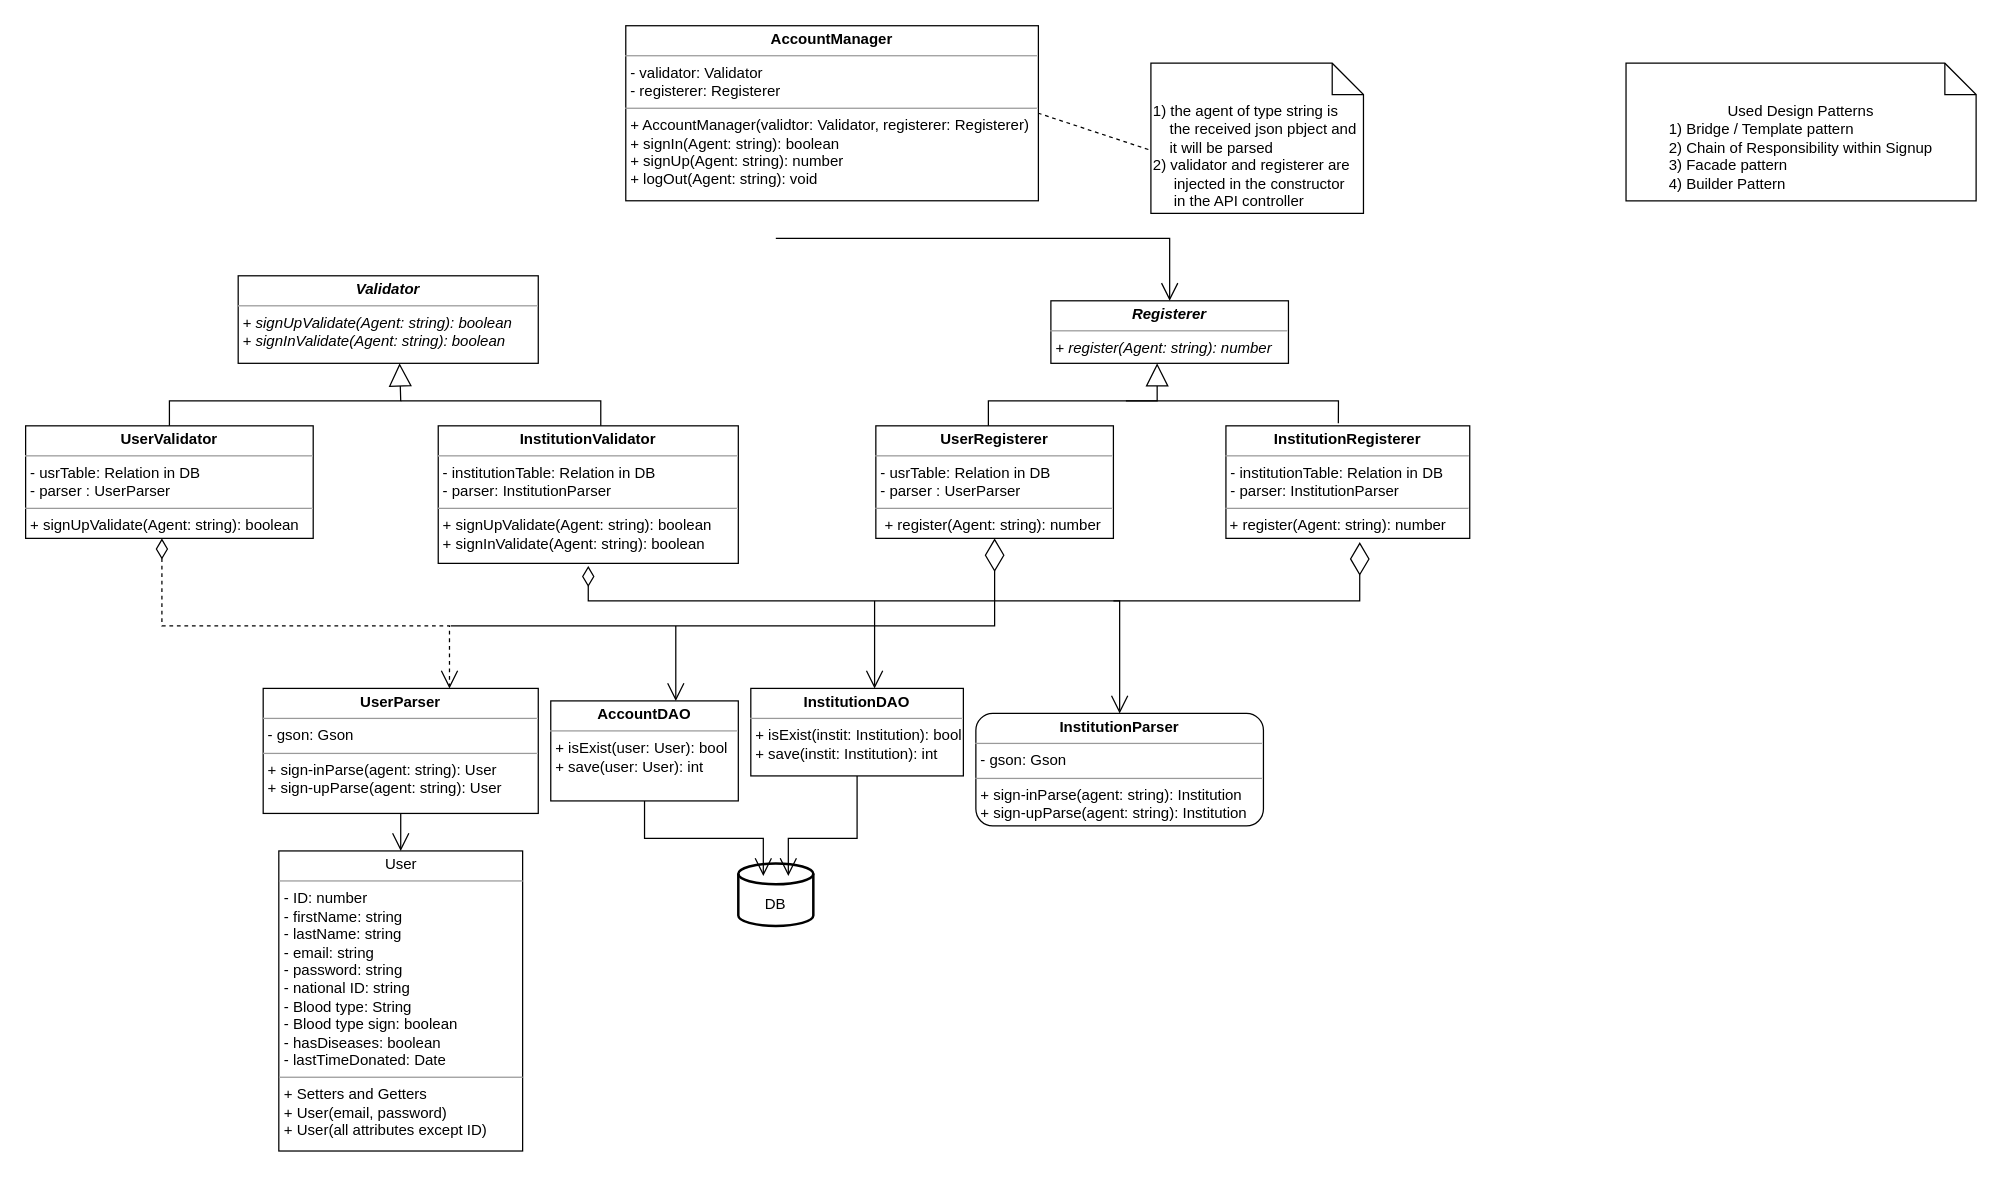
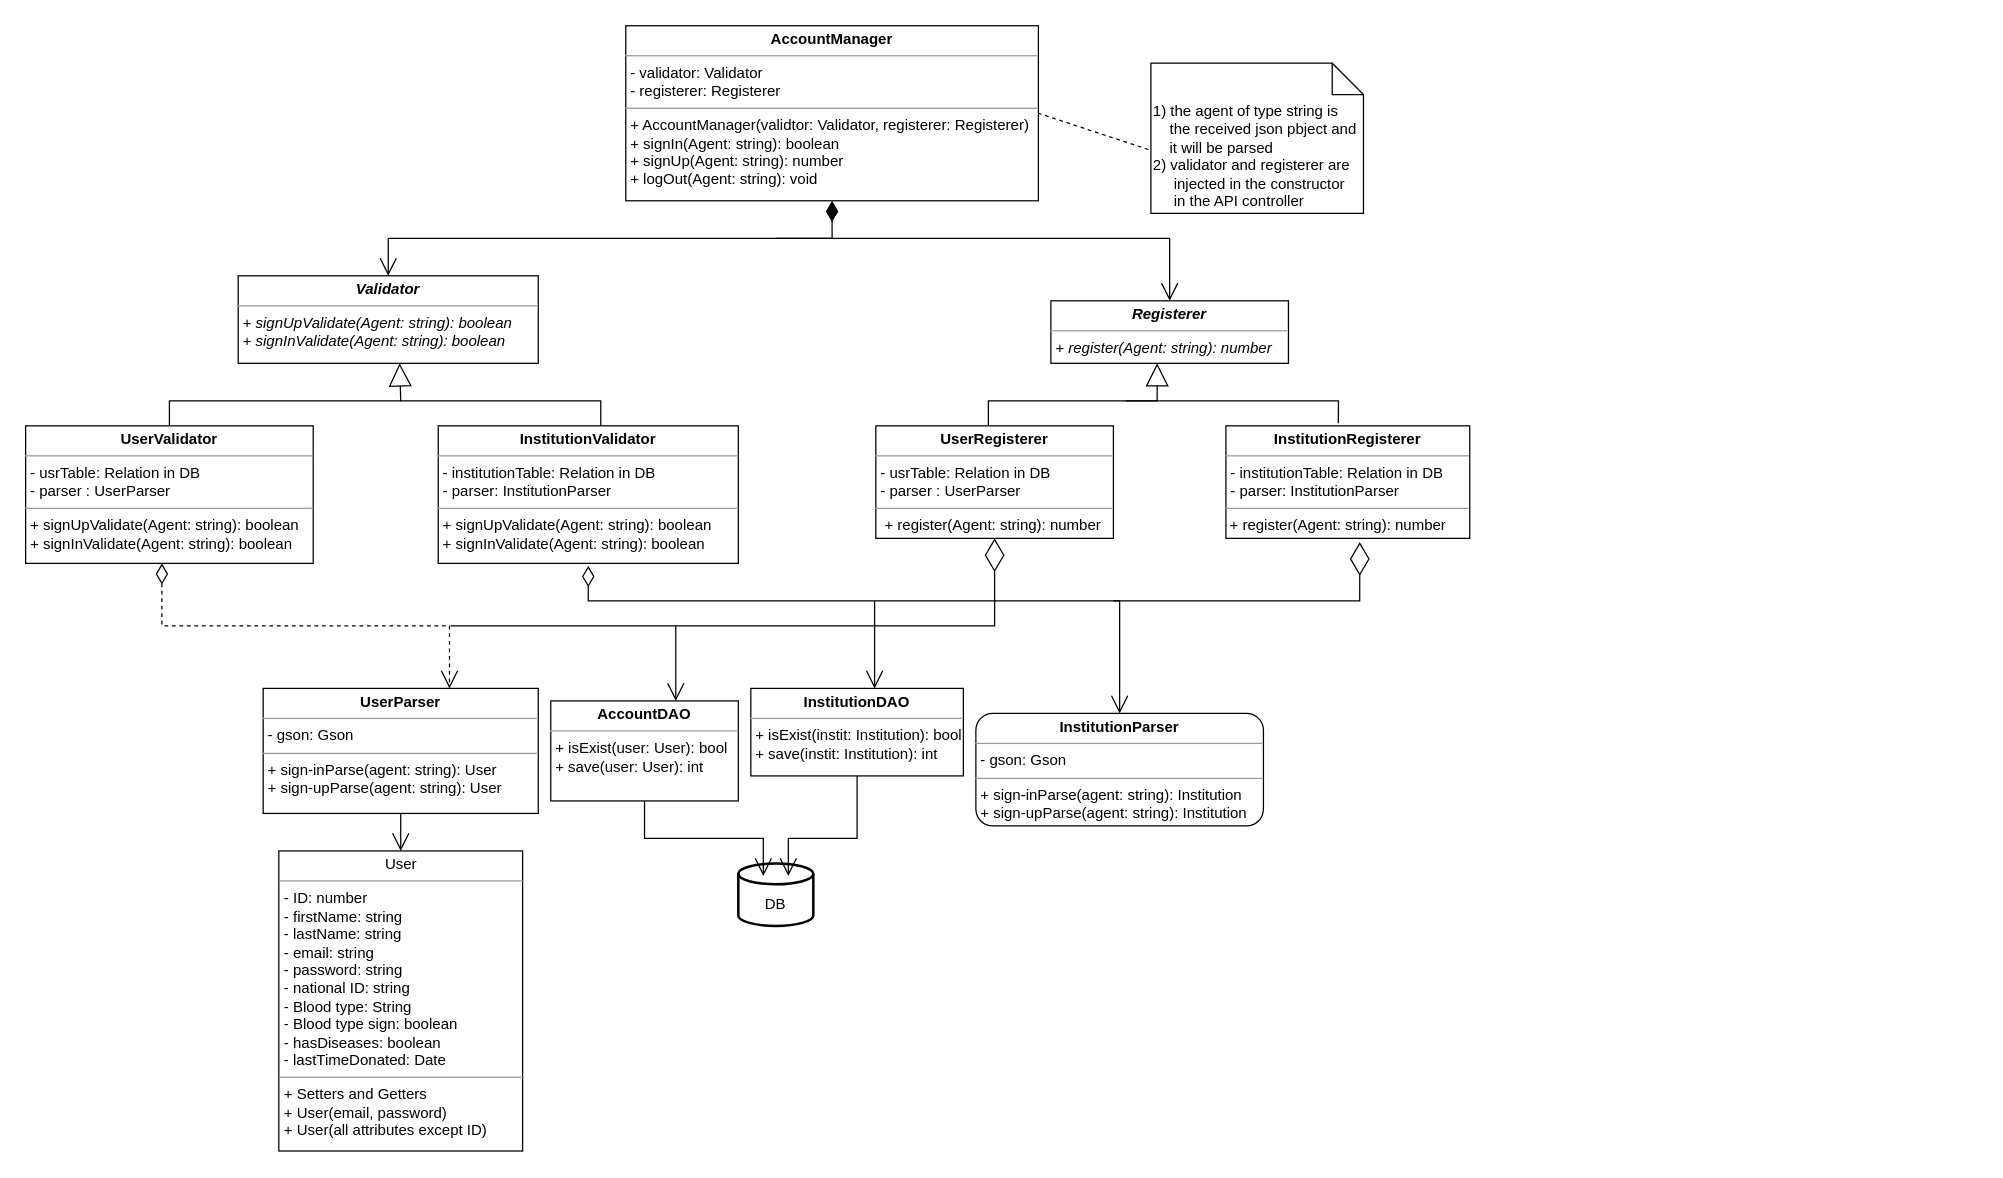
(1801, 132) -> none
none -> (564, 238)
(169, 482) -> (169, 494)
